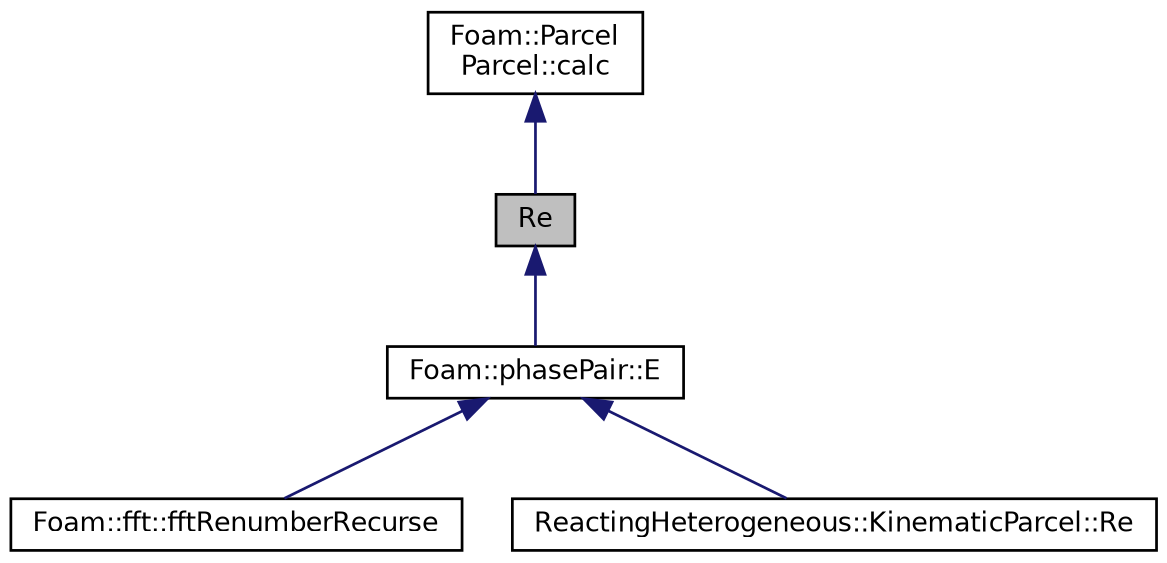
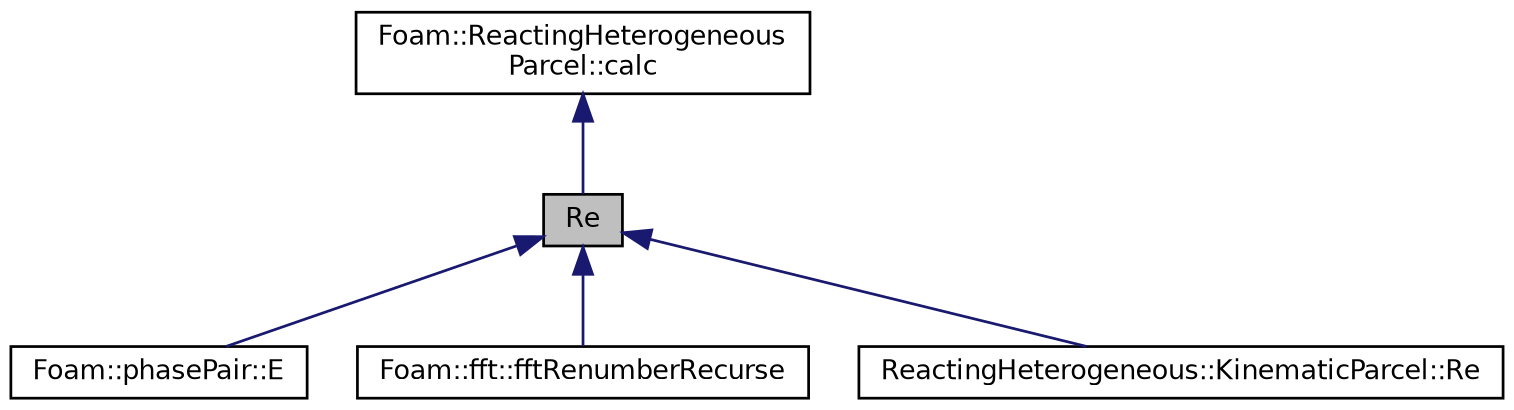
(535, 53) -> (583, 53)
(374, 455) -> (583, 310)
(697, 455) -> (868, 293)
